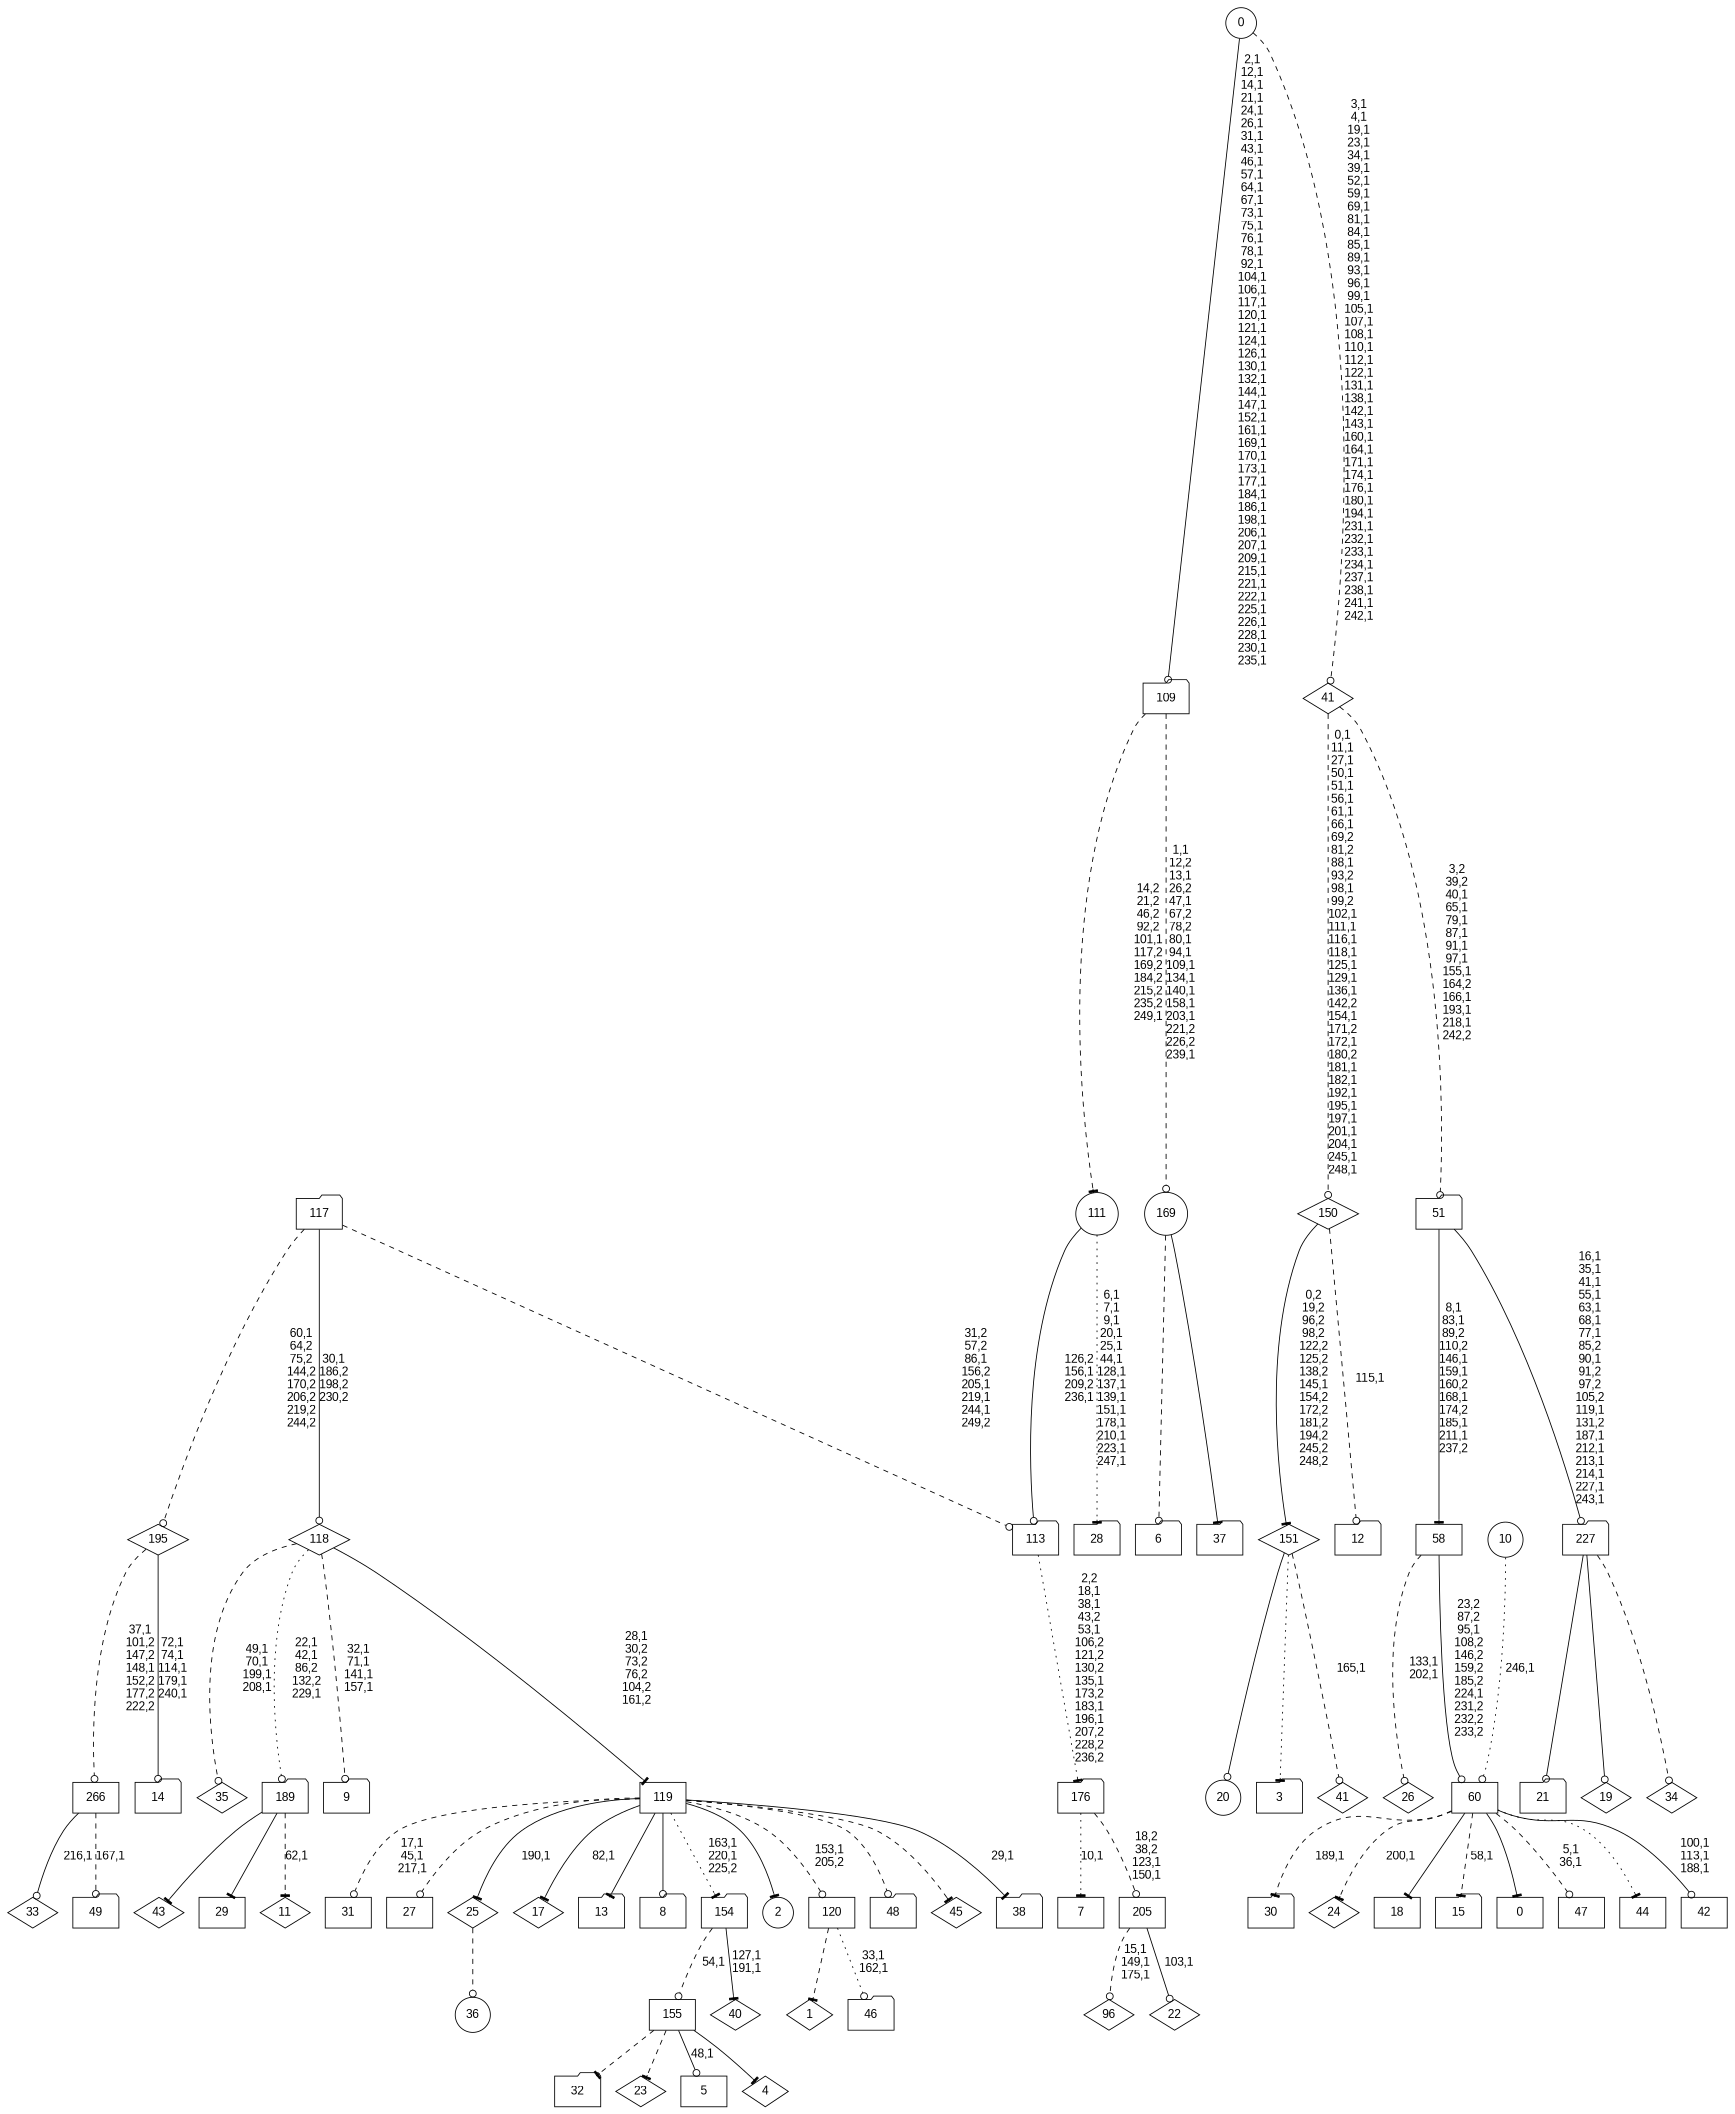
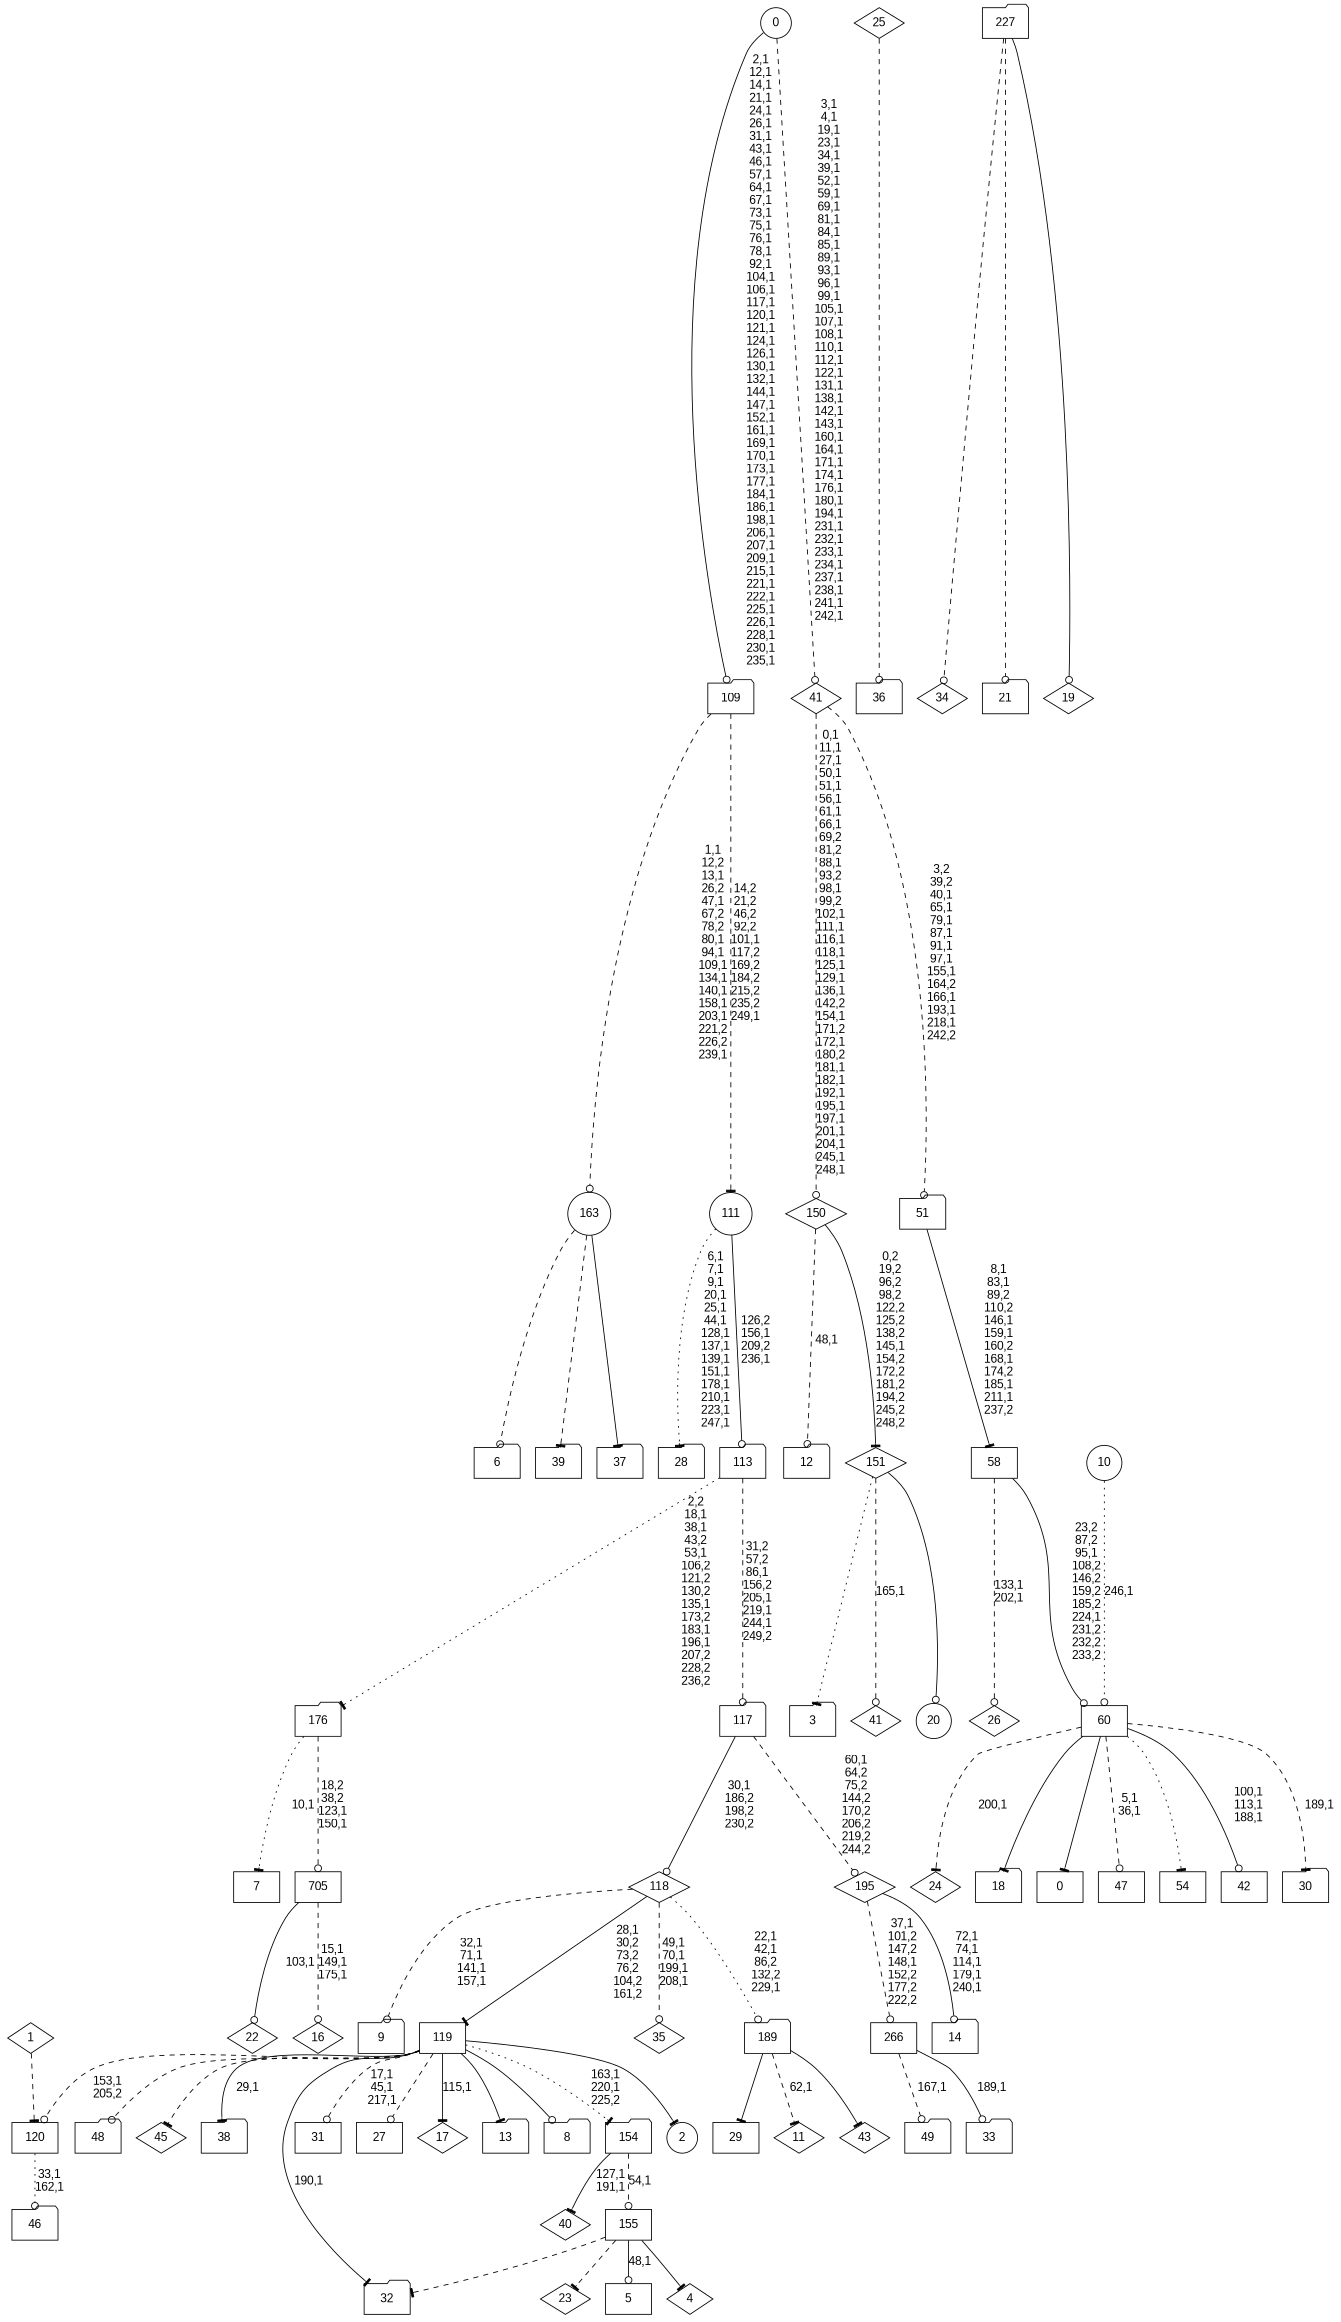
(1166, 1214) -> (589, 1214)
(1529, 1368) -> none
(674, 1375) -> (743, 1588)
(1370, 1379) -> (827, 1340)
none -> (559, 1463)
(1565, 1665) -> (1005, 357)
(541, 1819) -> (285, 2134)
(78, 1856) -> (992, 2088)
(604, 1856) -> (457, 2088)
(33, 1913) -> (989, 2138)
(1142, 1913) -> (318, 1887)
(1397, 1913) -> (999, 1887)
(1459, 1913) -> none
(1643, 1913) -> (1183, 1887)
(821, 1963) -> (33, 2086)
(473, 2015) -> (879, 698)
(1109, 2015) -> (318, 2038)
